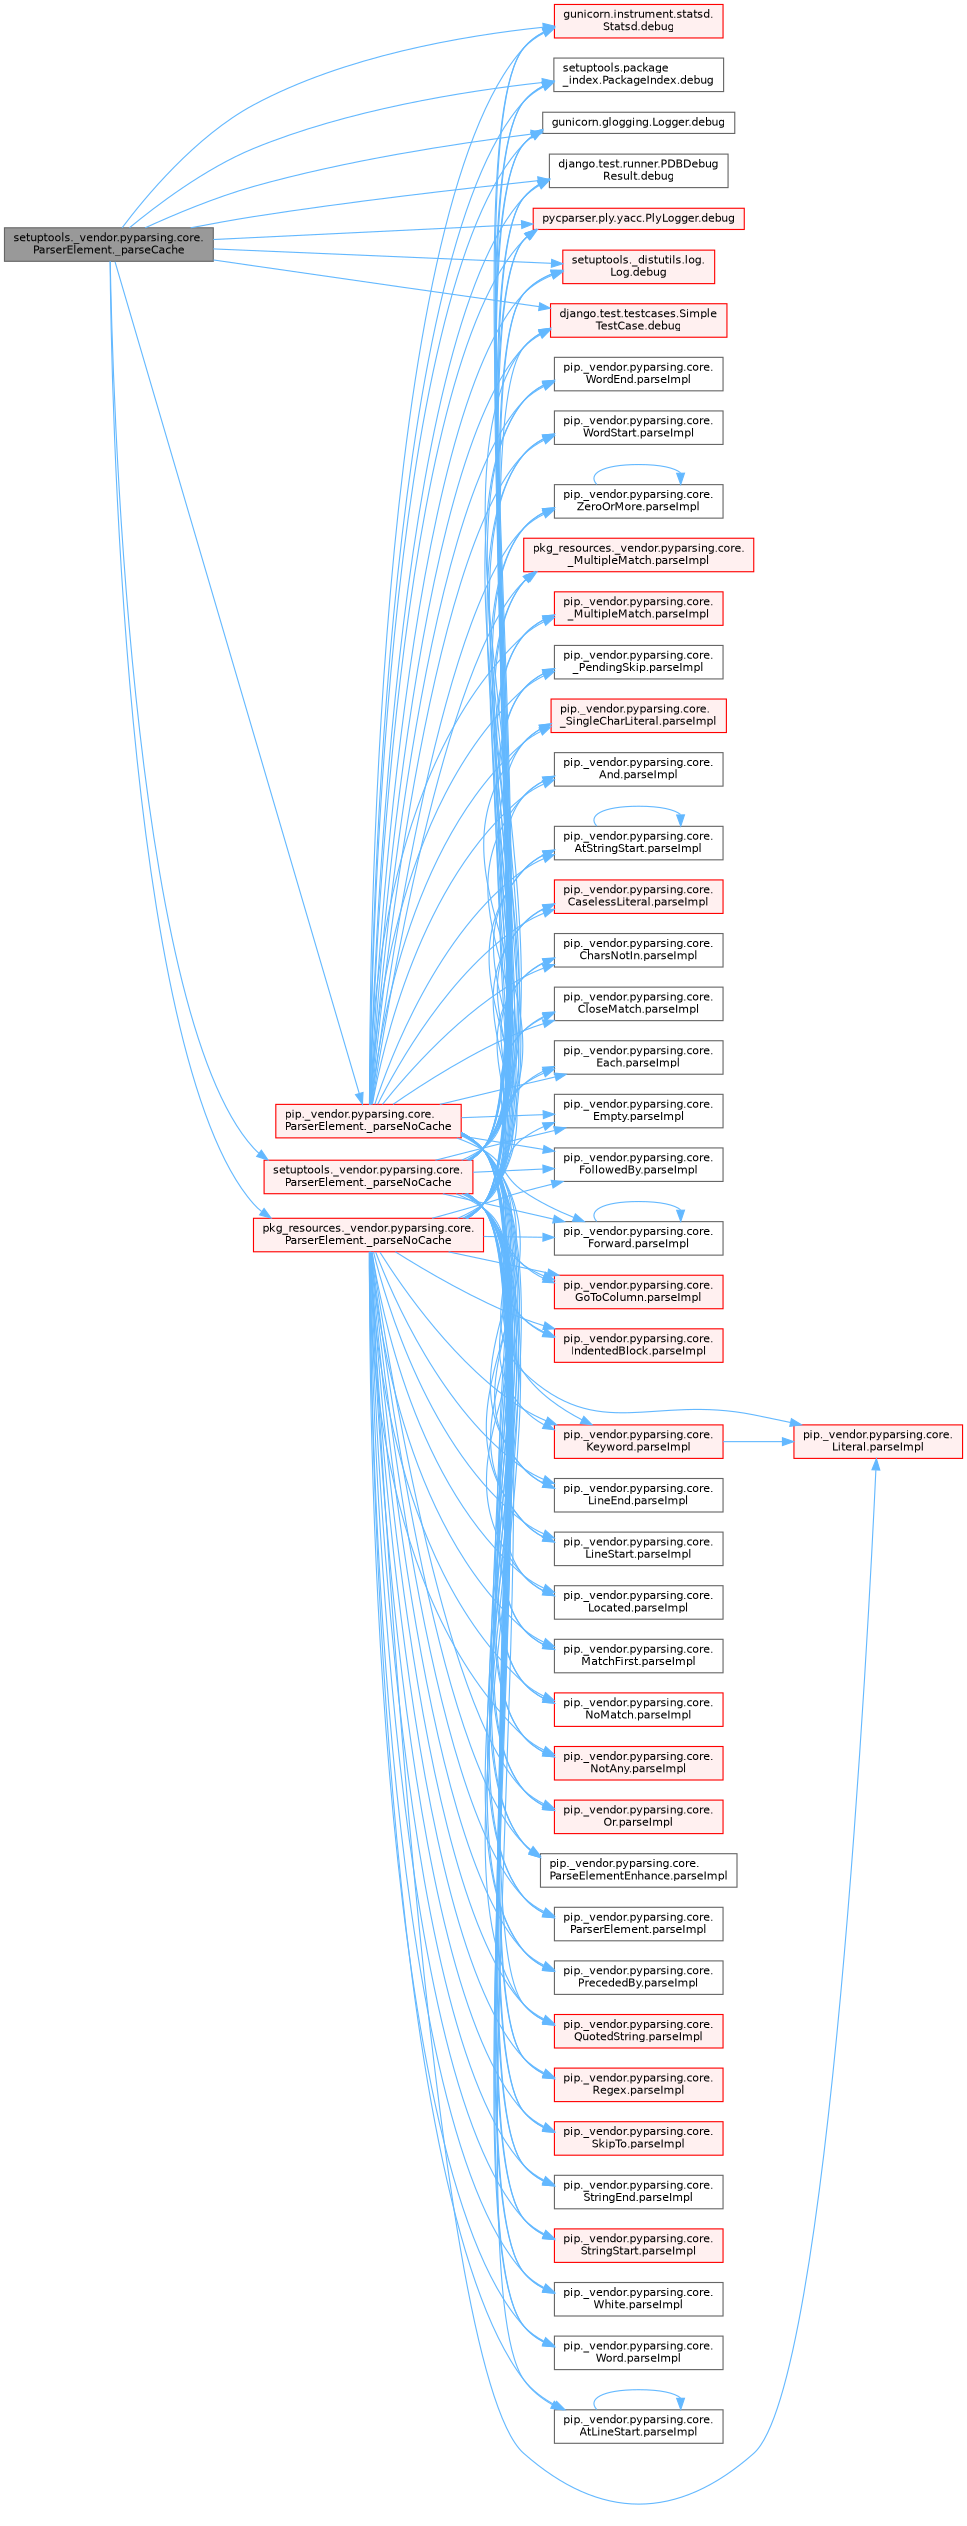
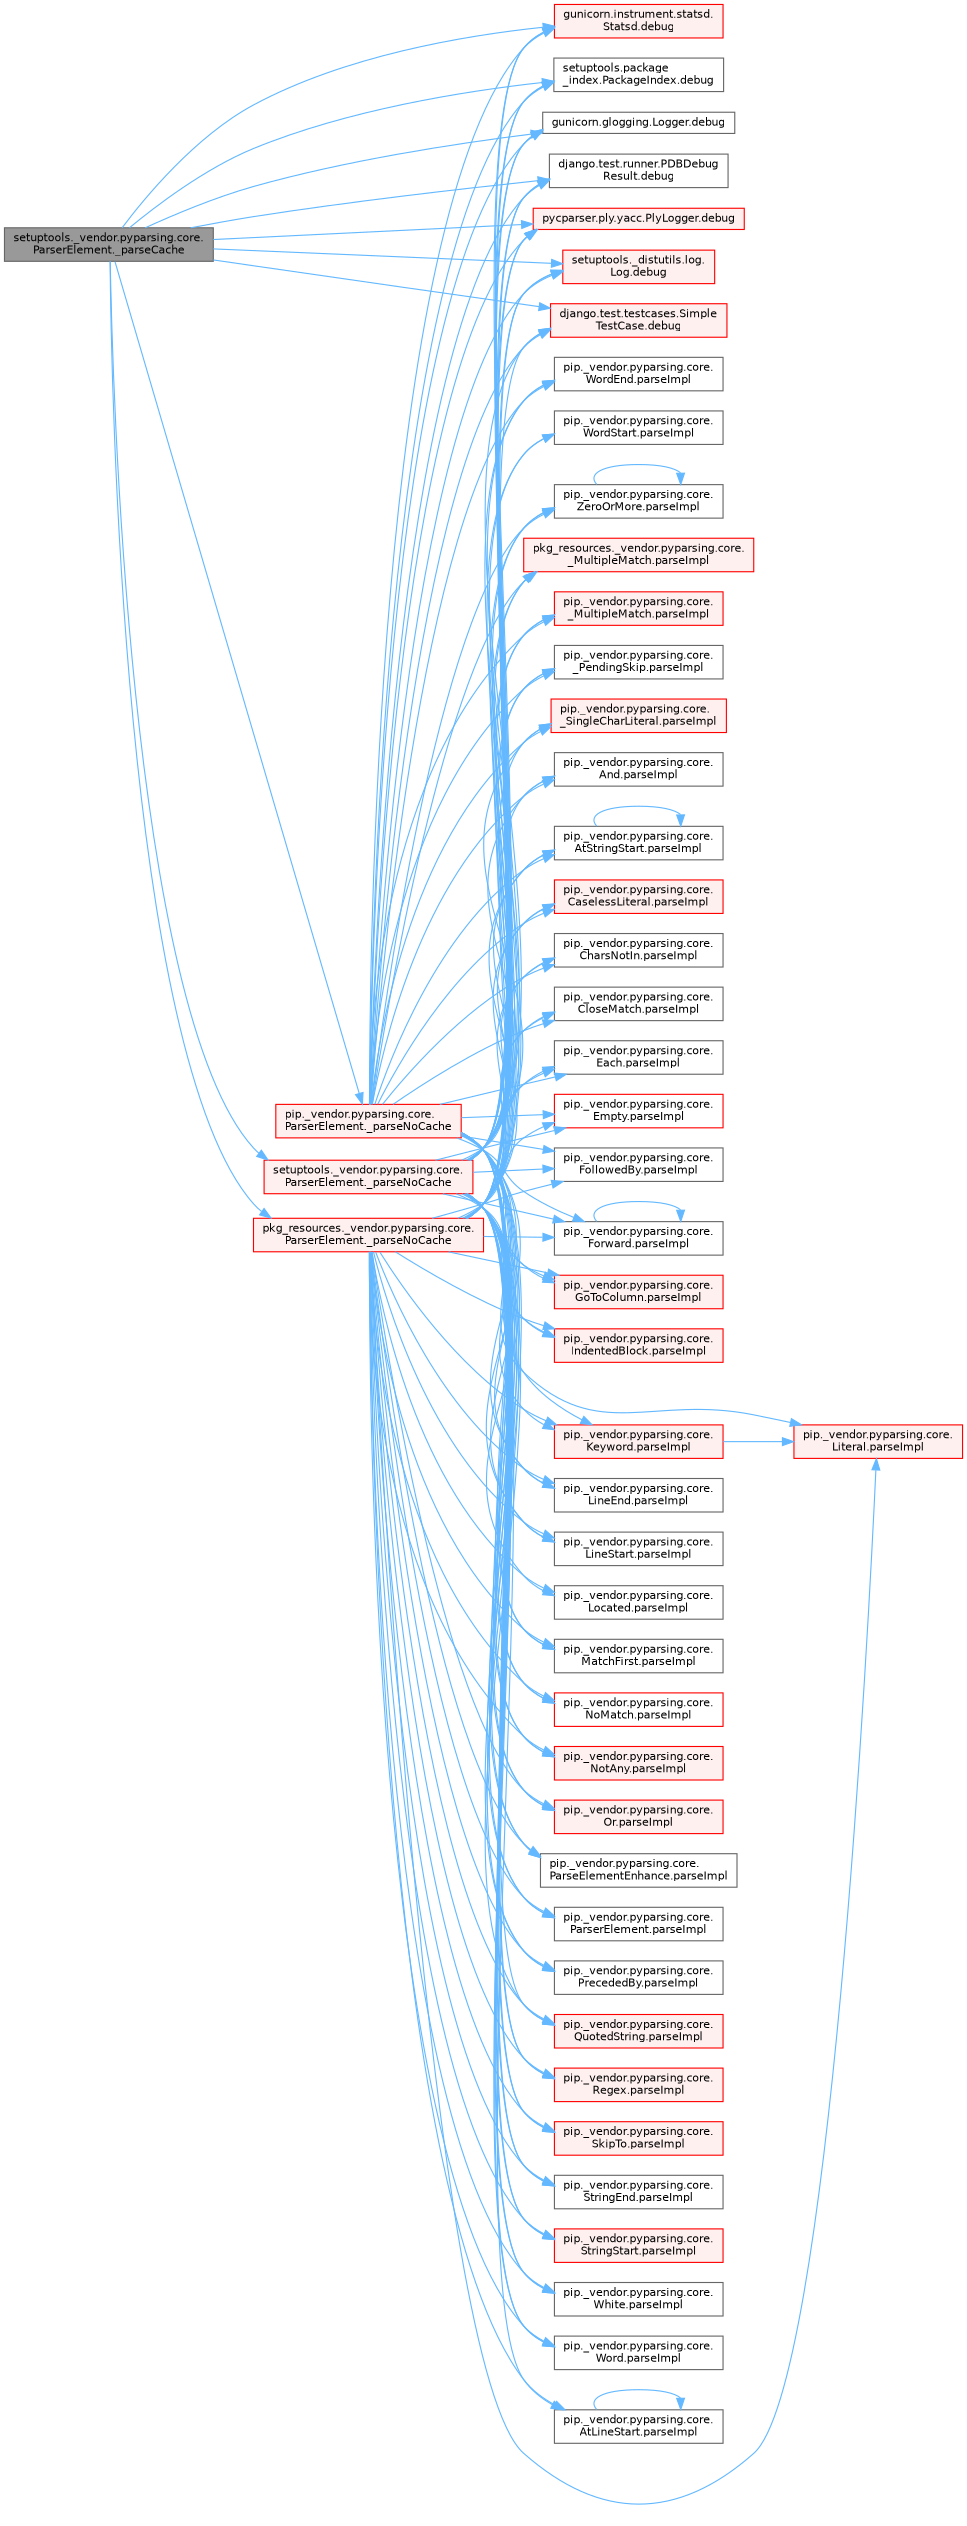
(419, 758) -> none
(639, 1111) -> (639, 1111)
(503, 1362) -> none
